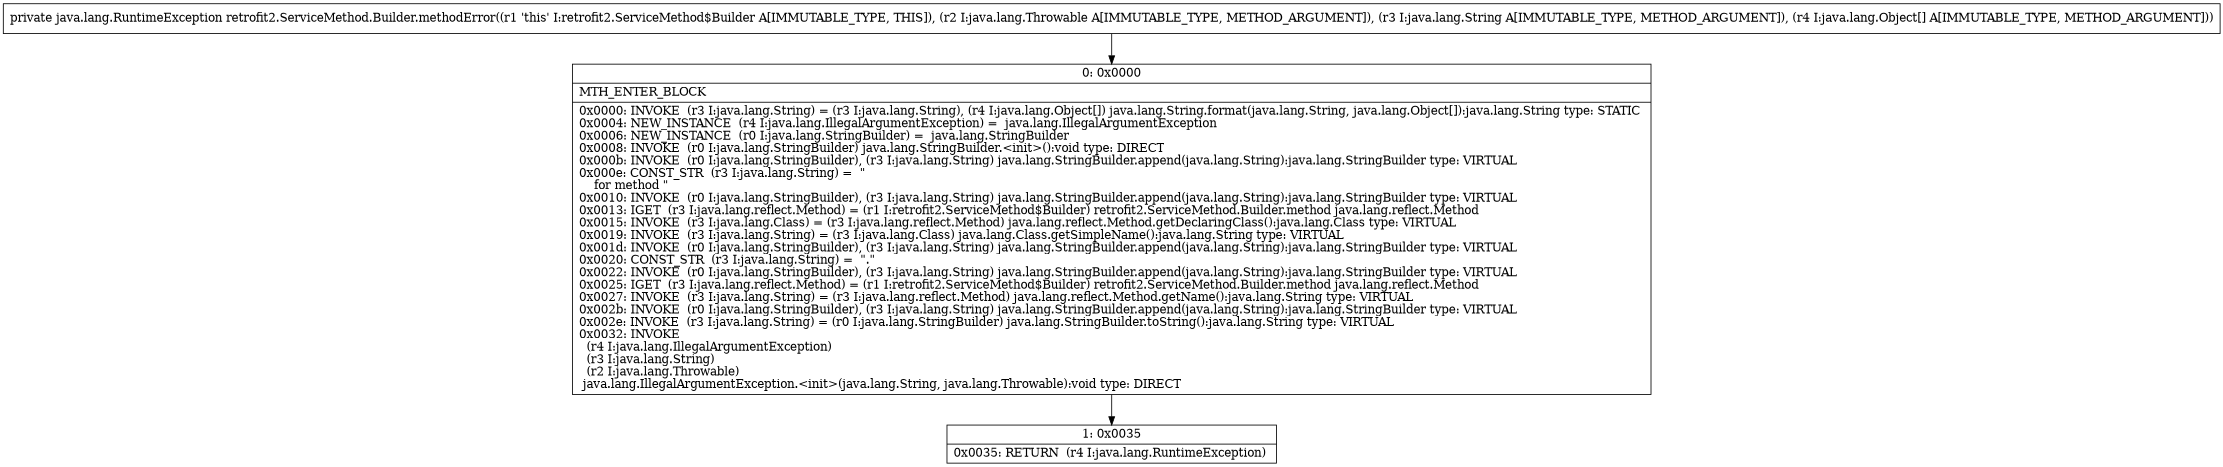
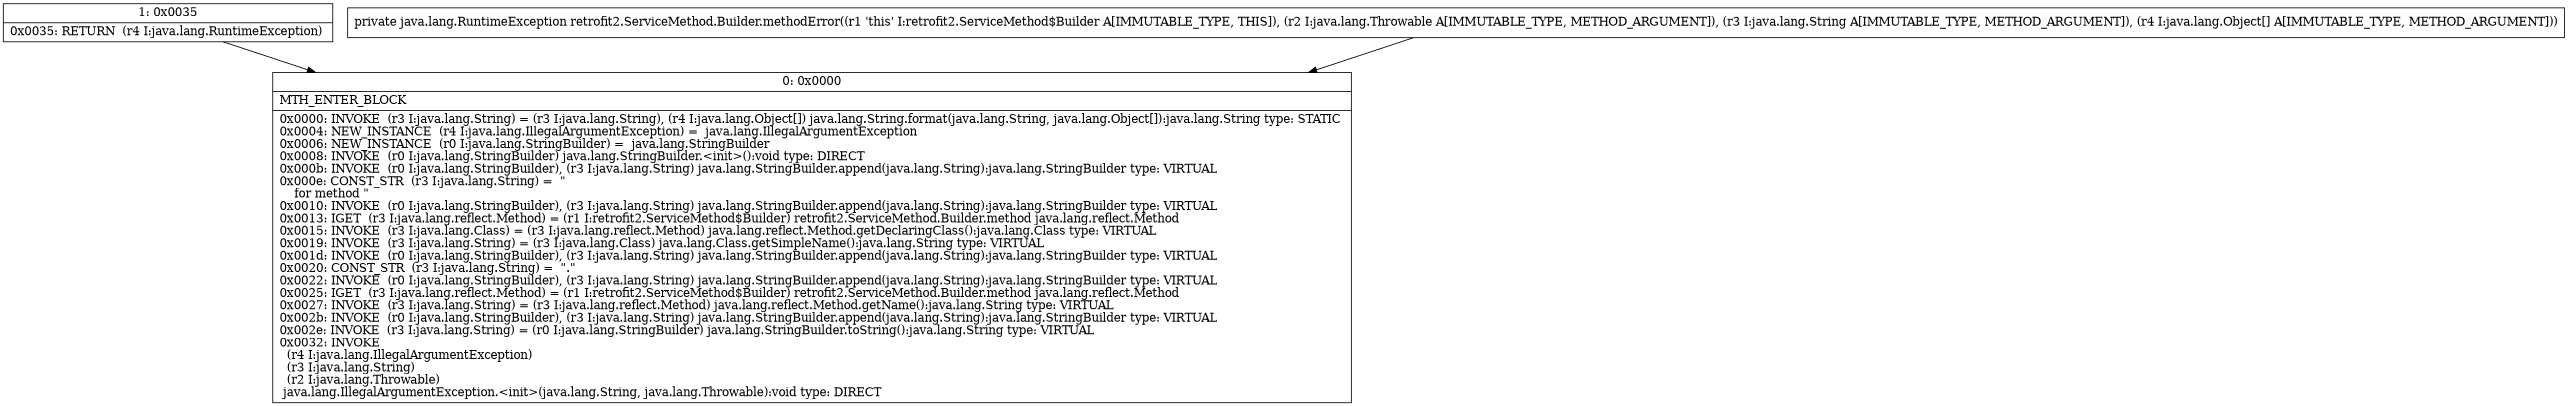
(1112, 406) -> (265, 56)
